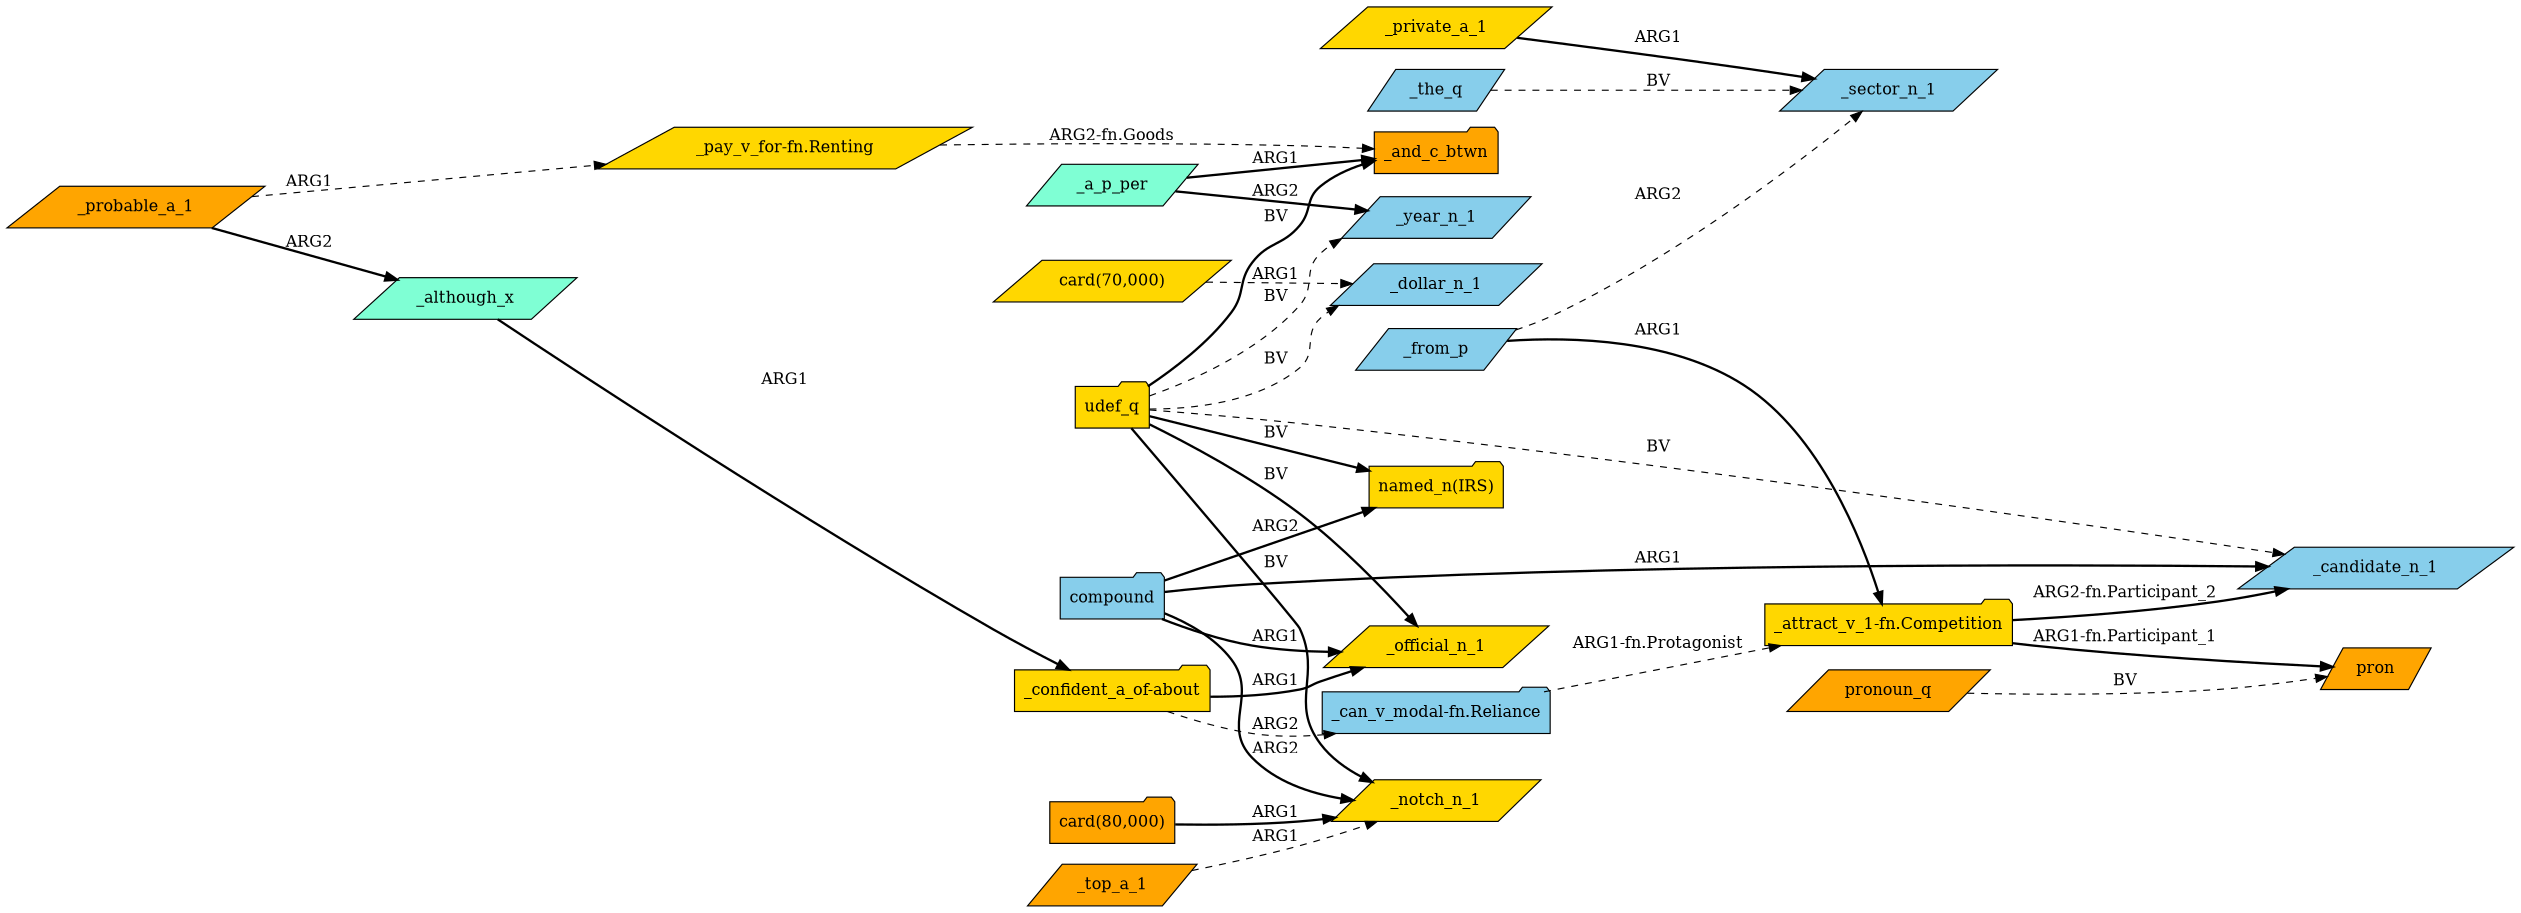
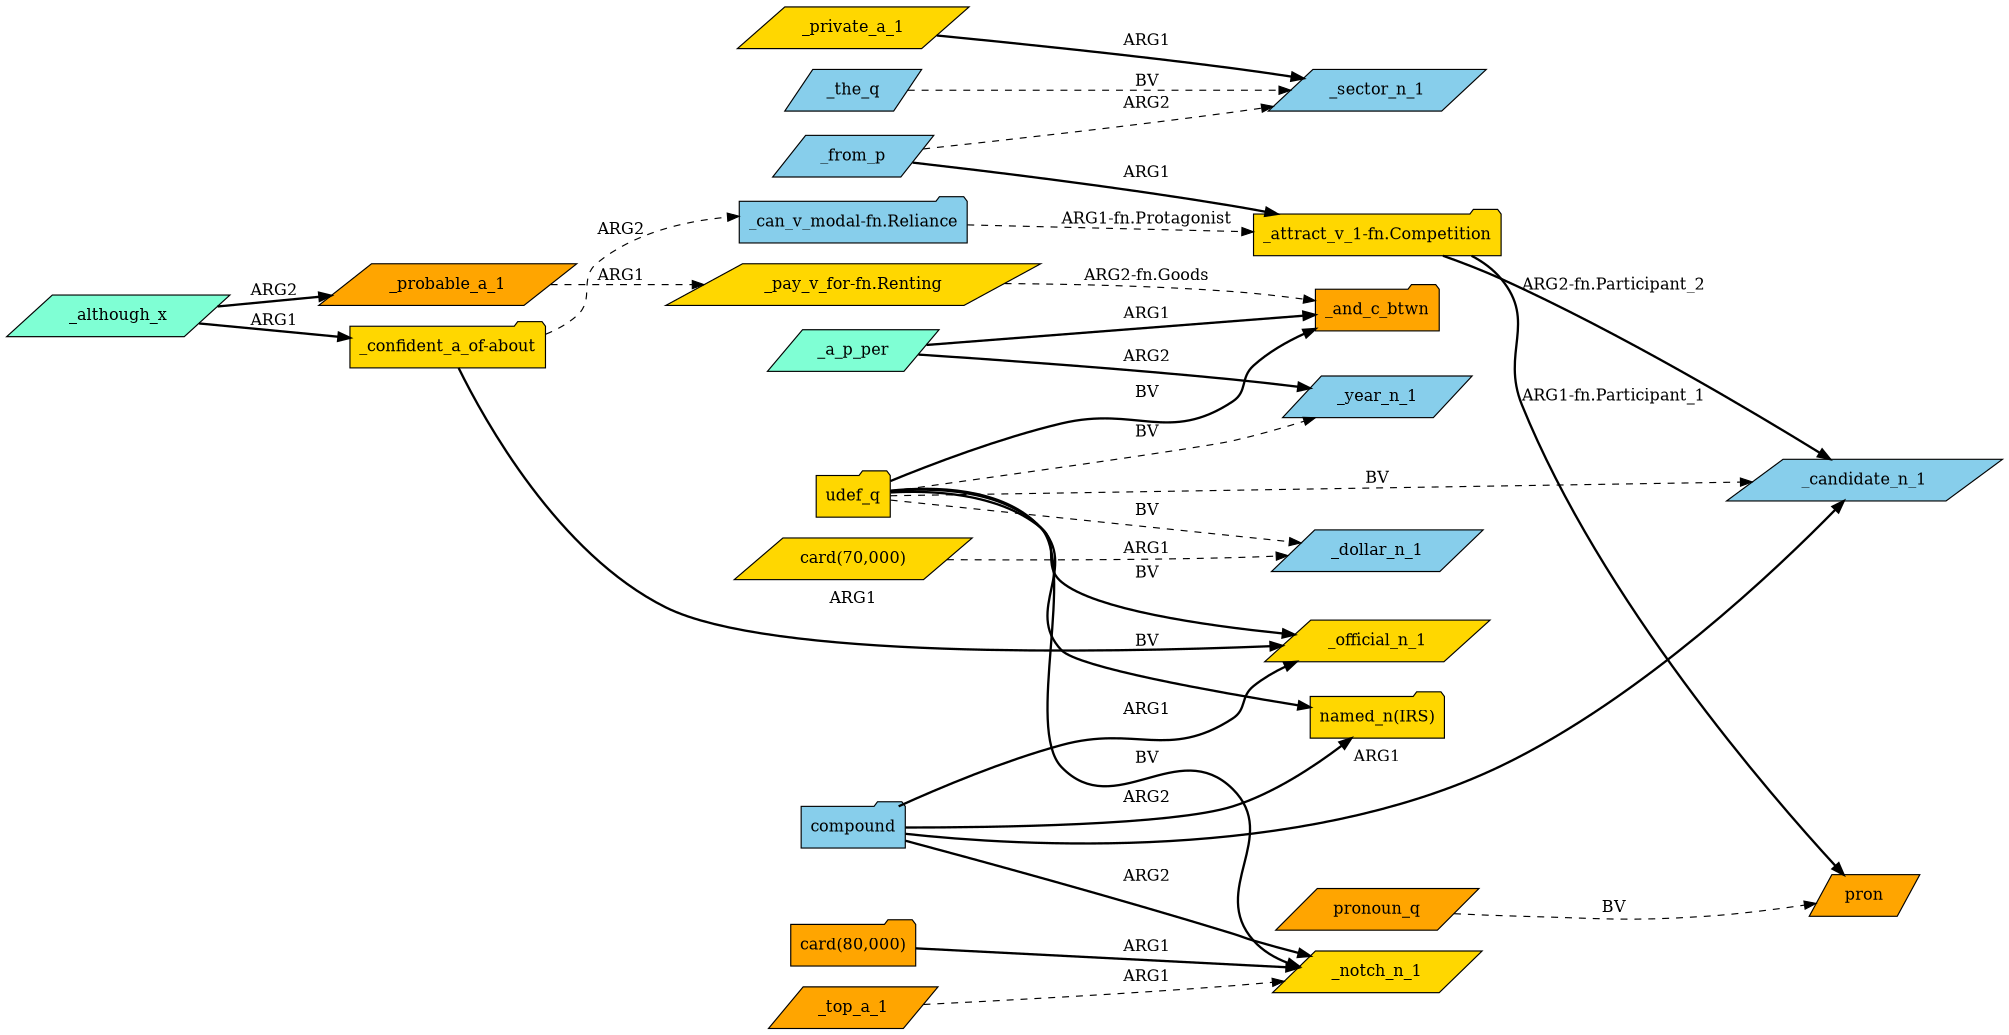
(299, 252) -> (268, 302)
